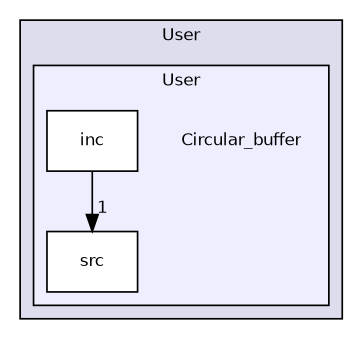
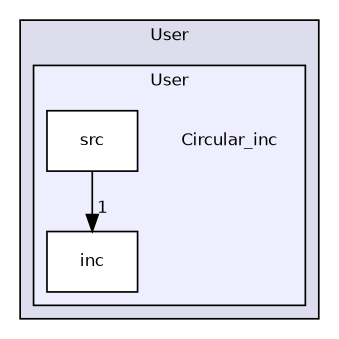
(242, 141) -> (230, 141)
(92, 193) -> (92, 193)
